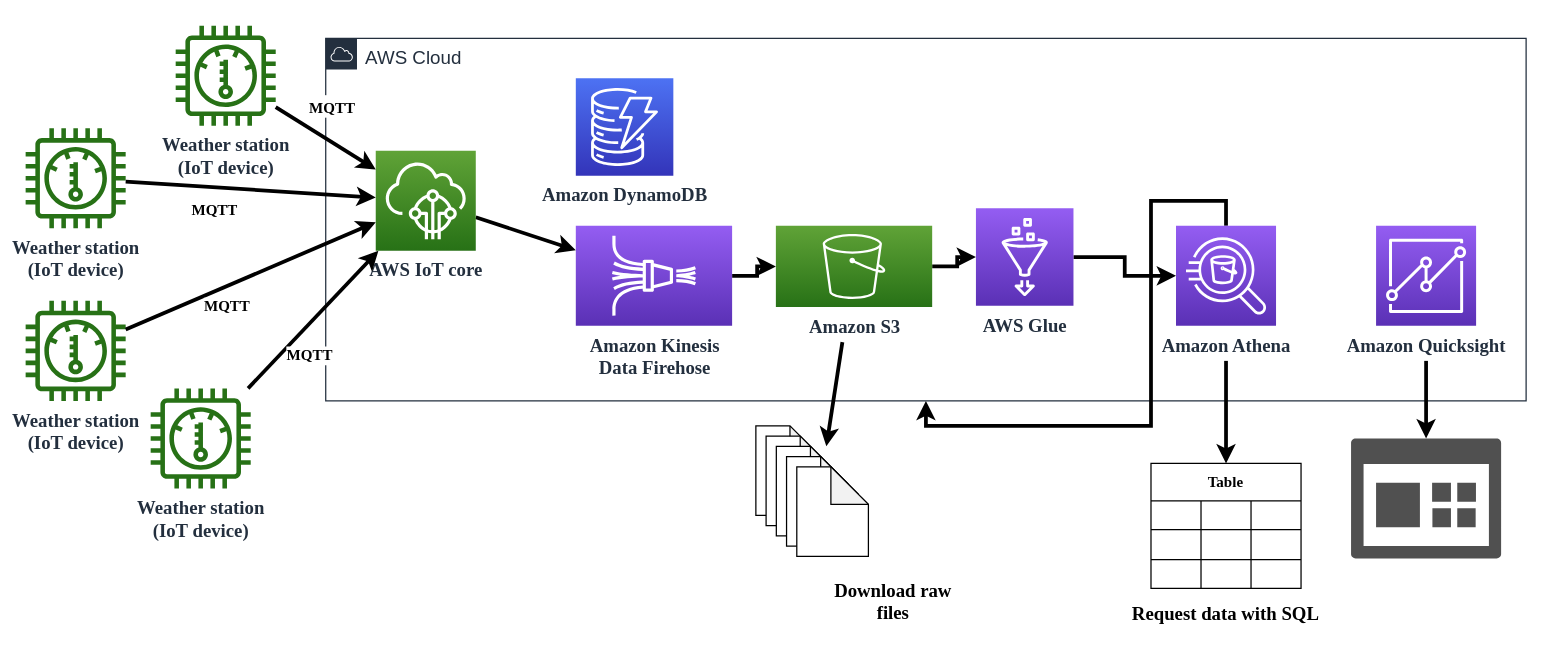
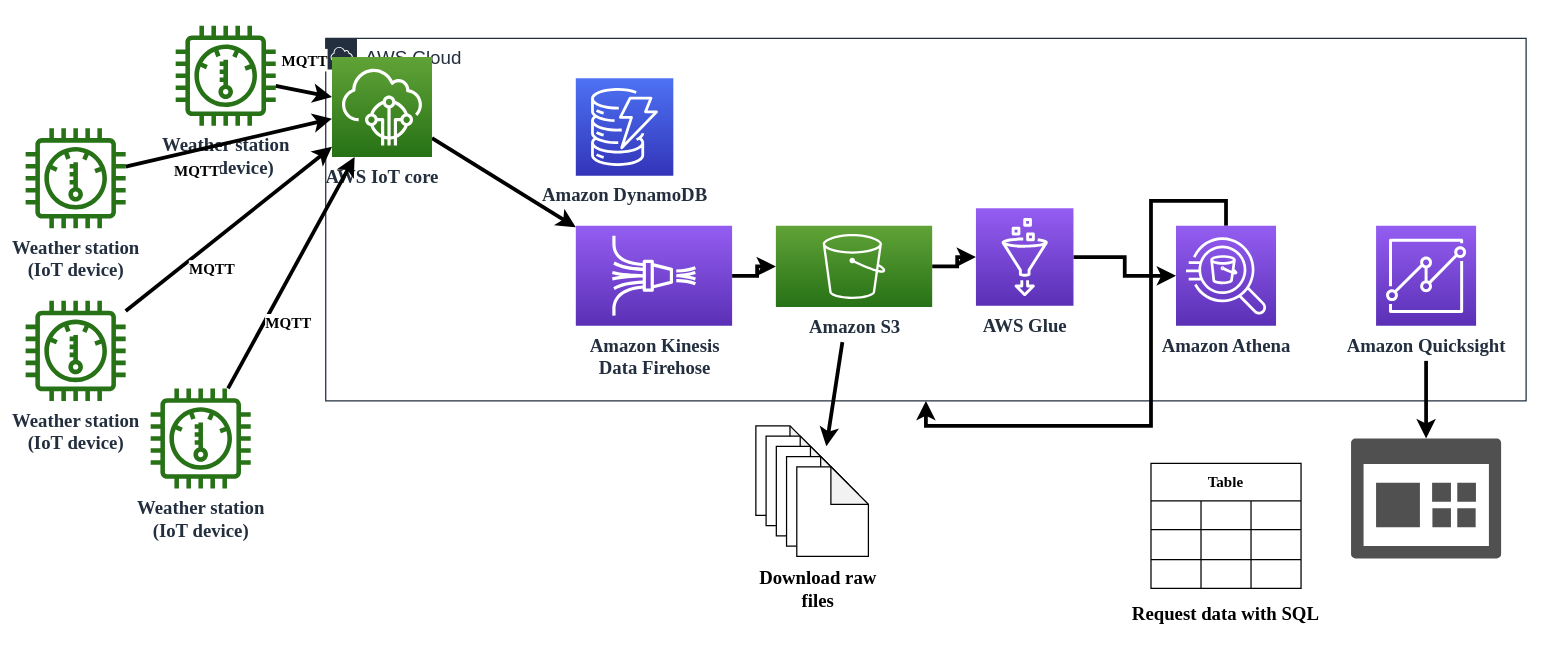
(426, 201) -> (382, 107)
(1226, 405) -> none
(893, 601) -> (818, 588)
